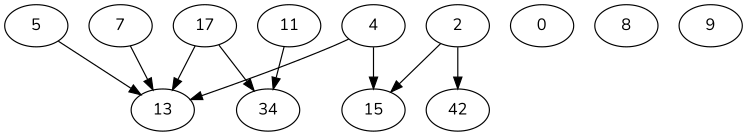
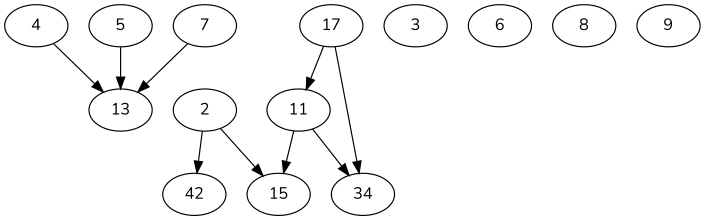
none -> (416, 26)
(542, 26) -> (500, 26)
(373, 62) -> (290, 146)
(187, 63) -> (317, 62)
